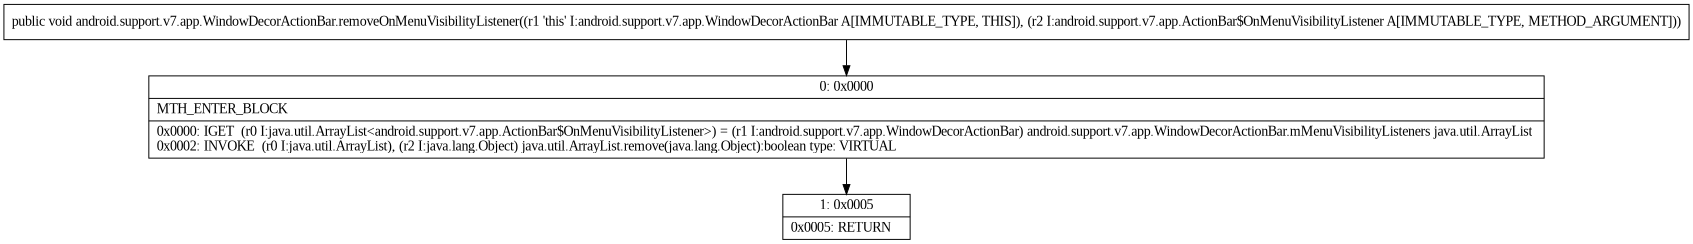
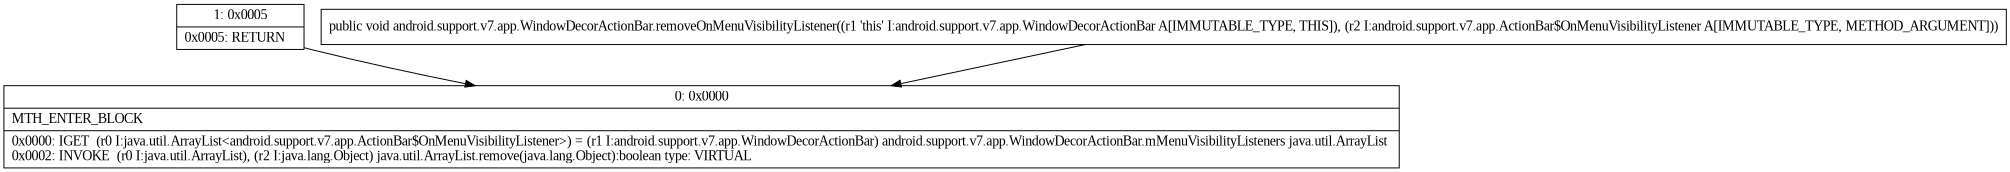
(846, 171) -> (385, 67)
